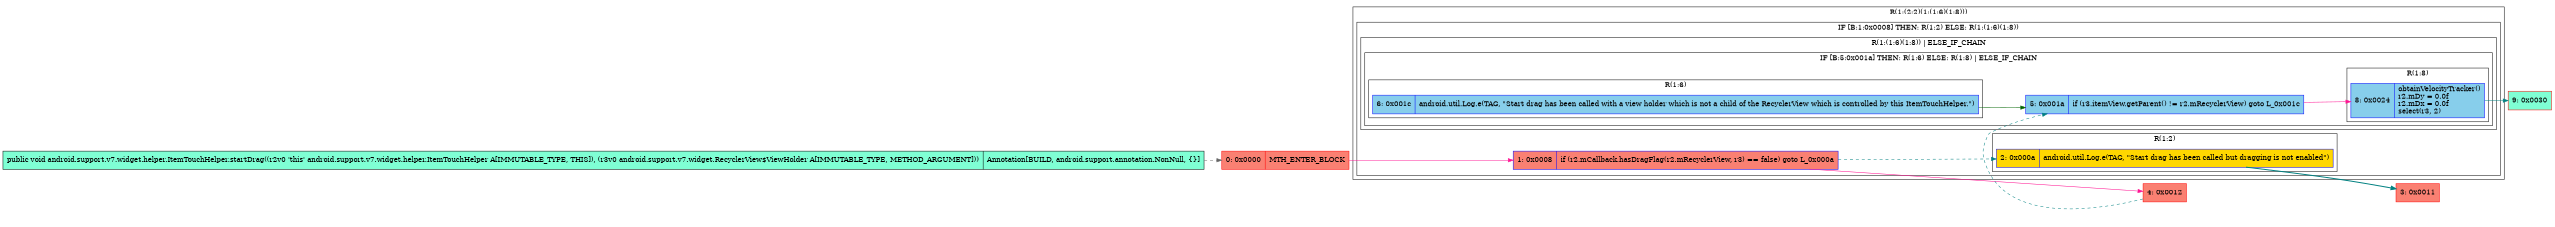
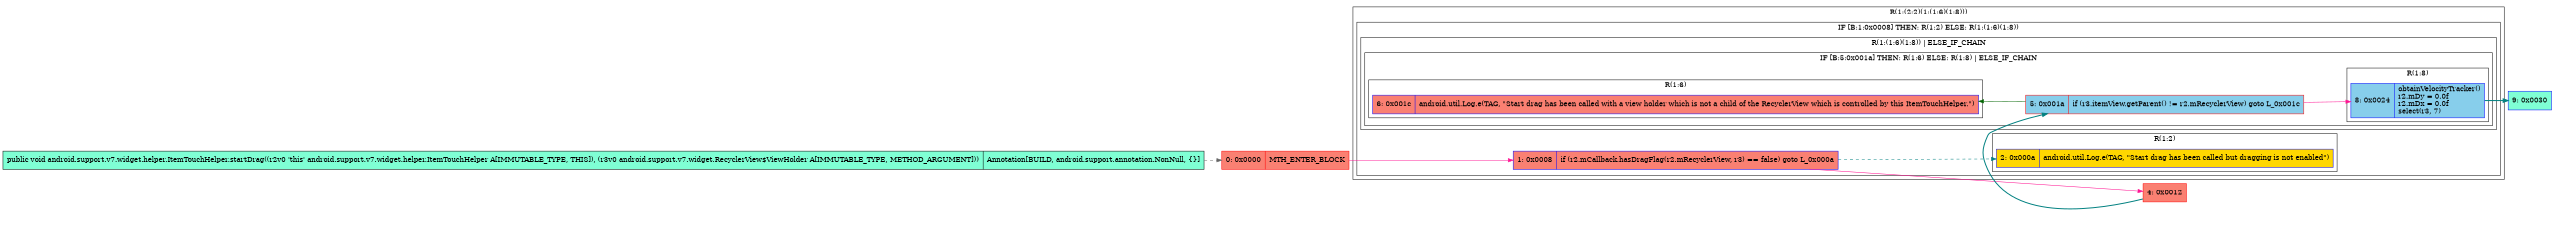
(2494, 101) -> (2494, 101)
(2530, 101) -> (2530, 101)
(1676, 105) -> (1676, 105)
(2165, 105) -> (2165, 105)
(2000, 108) -> (2005, 101)
(2420, 111) -> (2420, 111)
(2418, 193) -> none
(2013, 196) -> (2013, 196)
